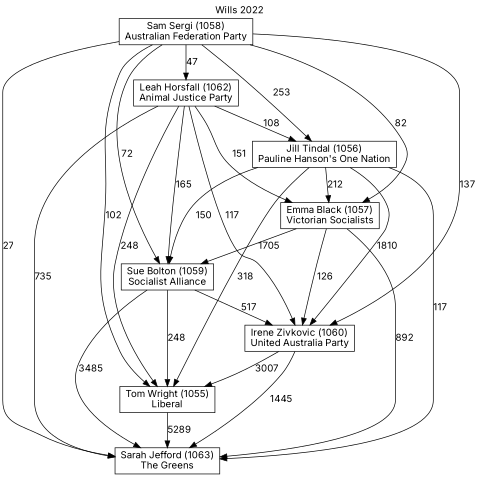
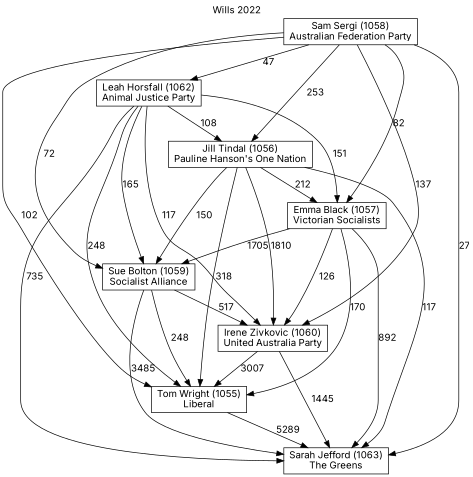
none -> (342, 336)
